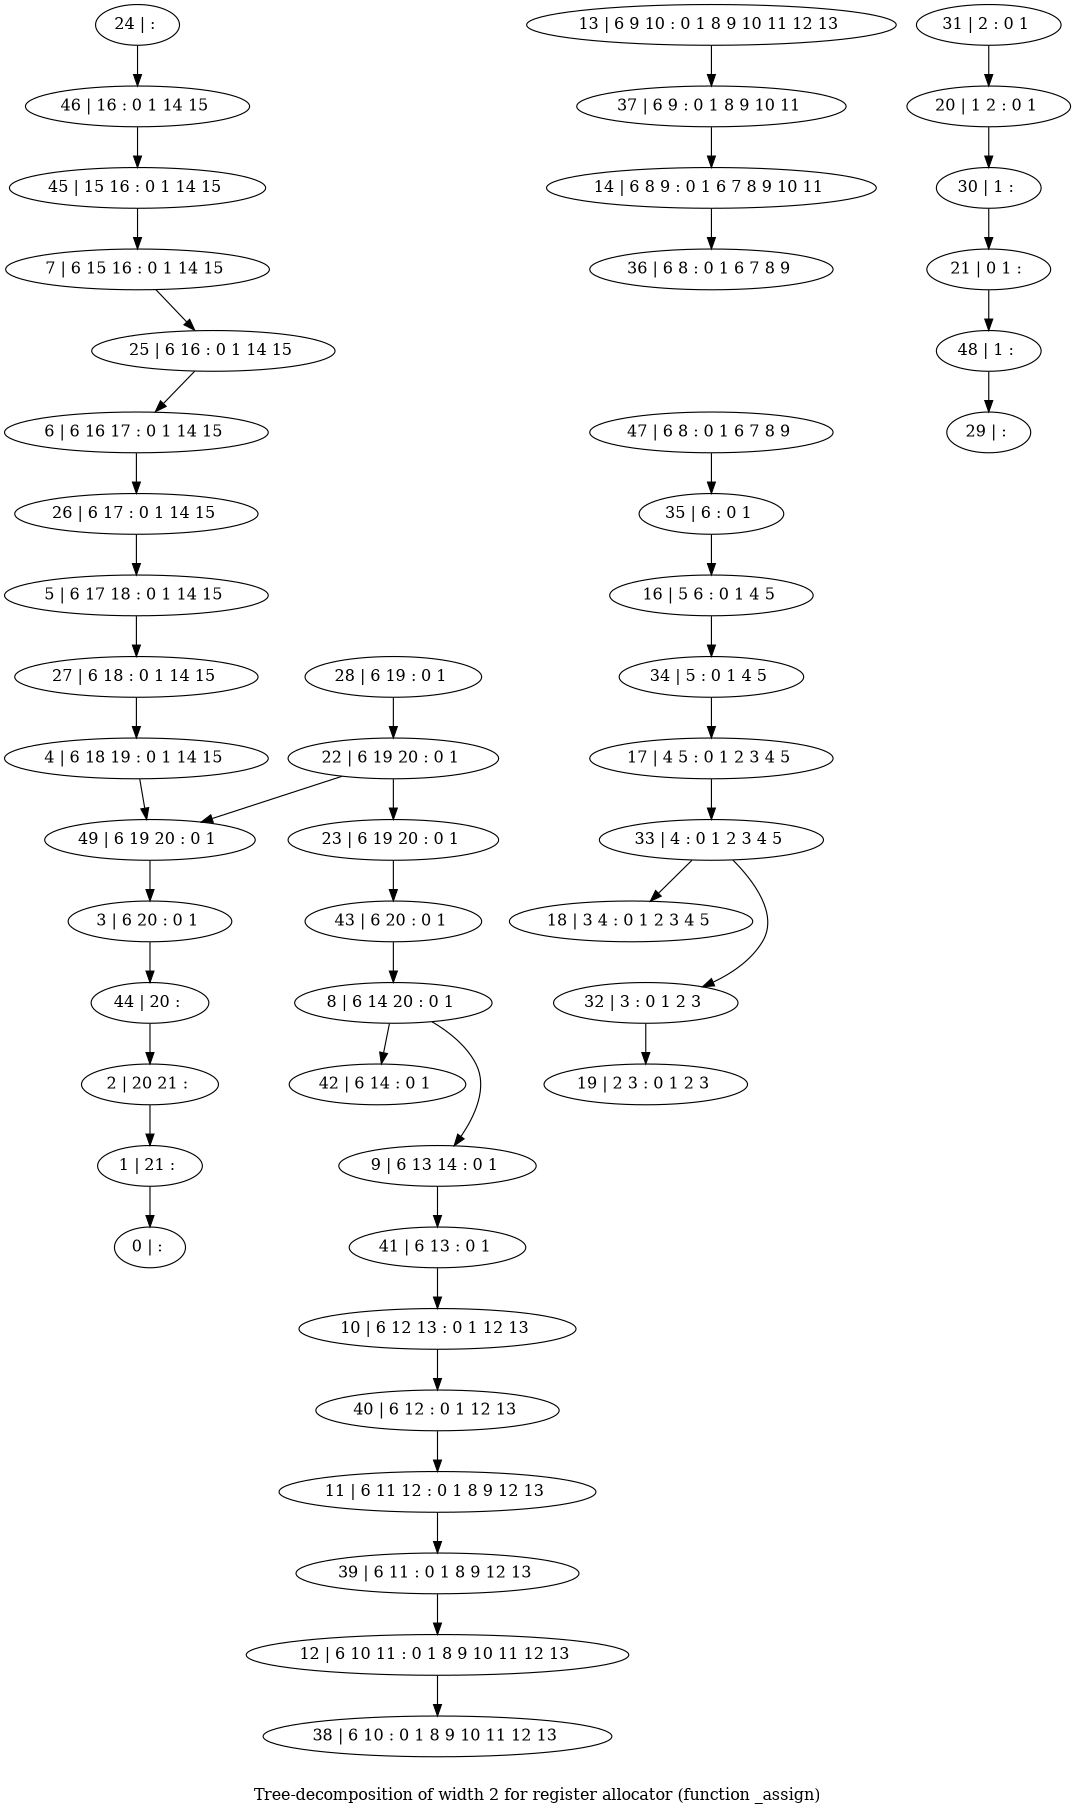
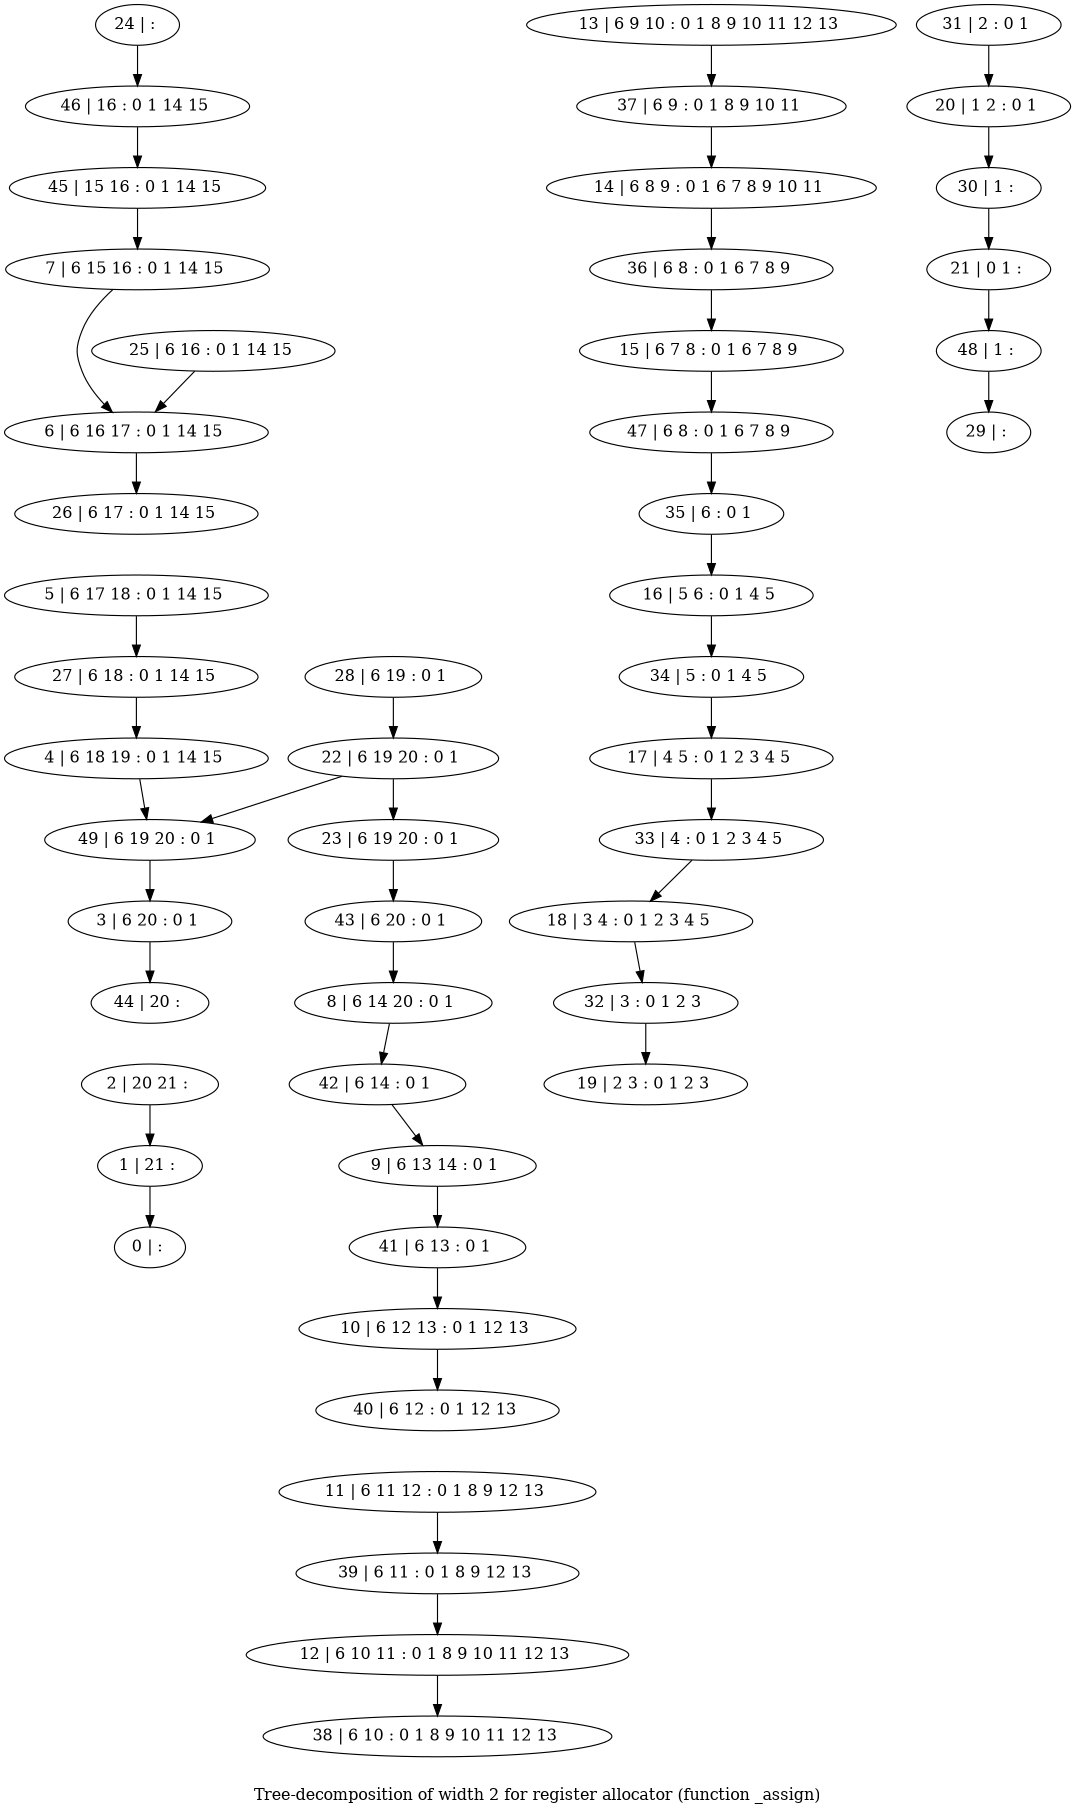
(171, 306) -> (78, 345)
none -> (711, 351)
(136, 549) -> none
(767, 928) -> (637, 957)
(150, 1038) -> none
(479, 1071) -> (404, 1120)
(437, 1446) -> none
